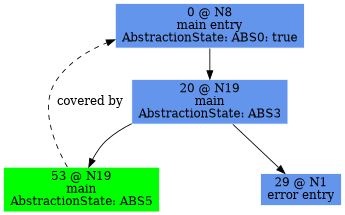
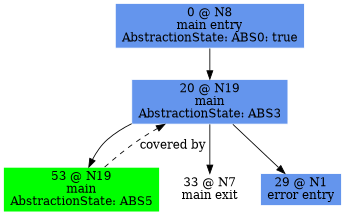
(51, 93) -> (130, 146)
none -> (210, 190)
